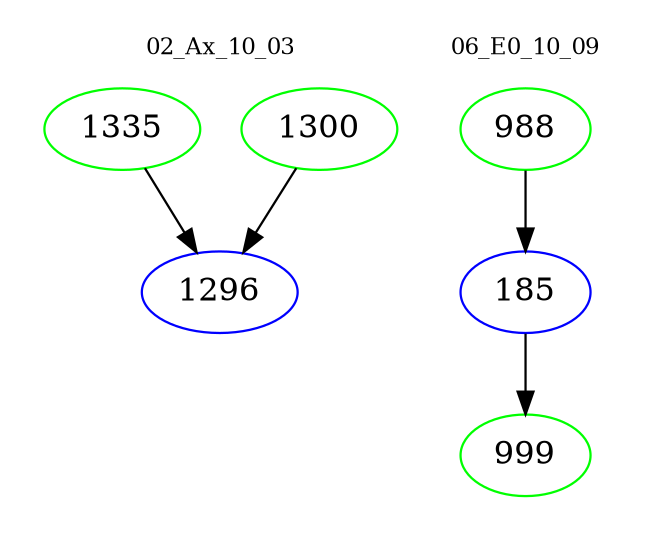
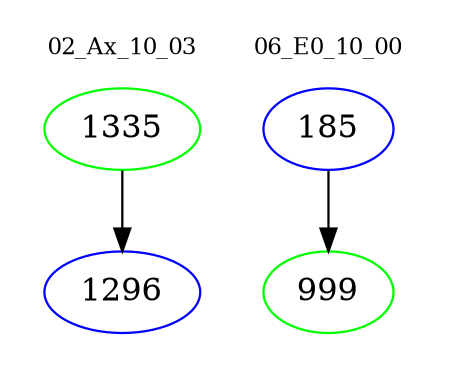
(526, 49) -> (328, 49)
(319, 129) -> none
(526, 129) -> none
